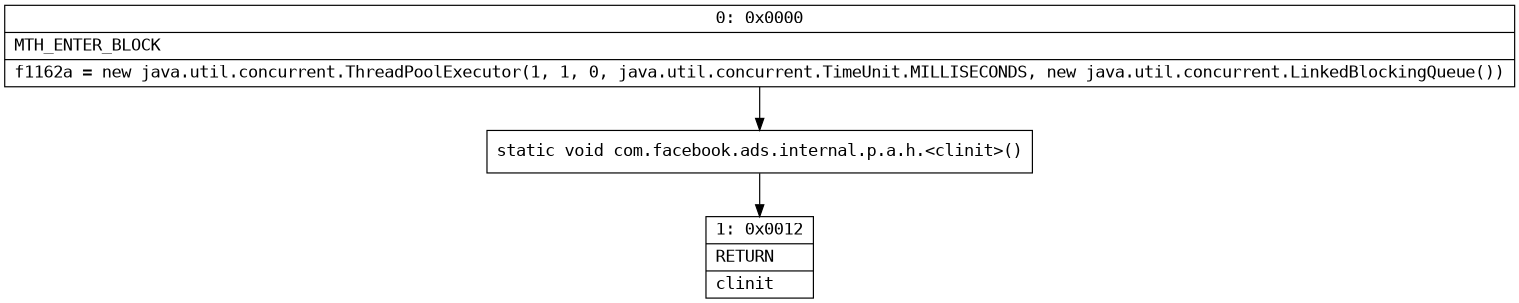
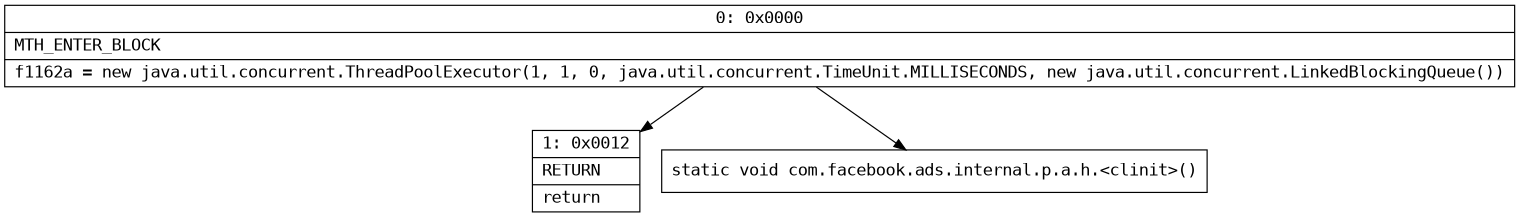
(760, 189) -> (677, 106)
(745, 284) -> (571, 198)
